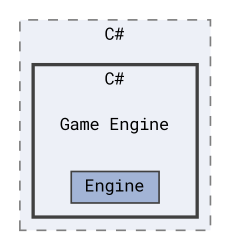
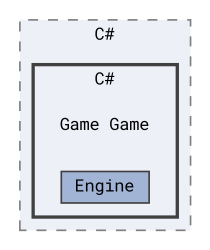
(115, 126) -> (105, 126)
